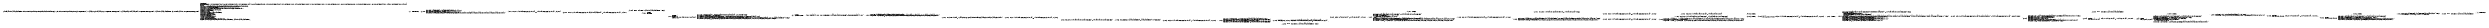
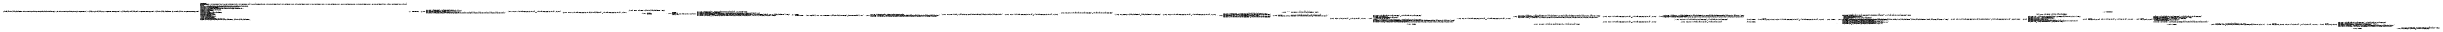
(2458, 14) -> none
